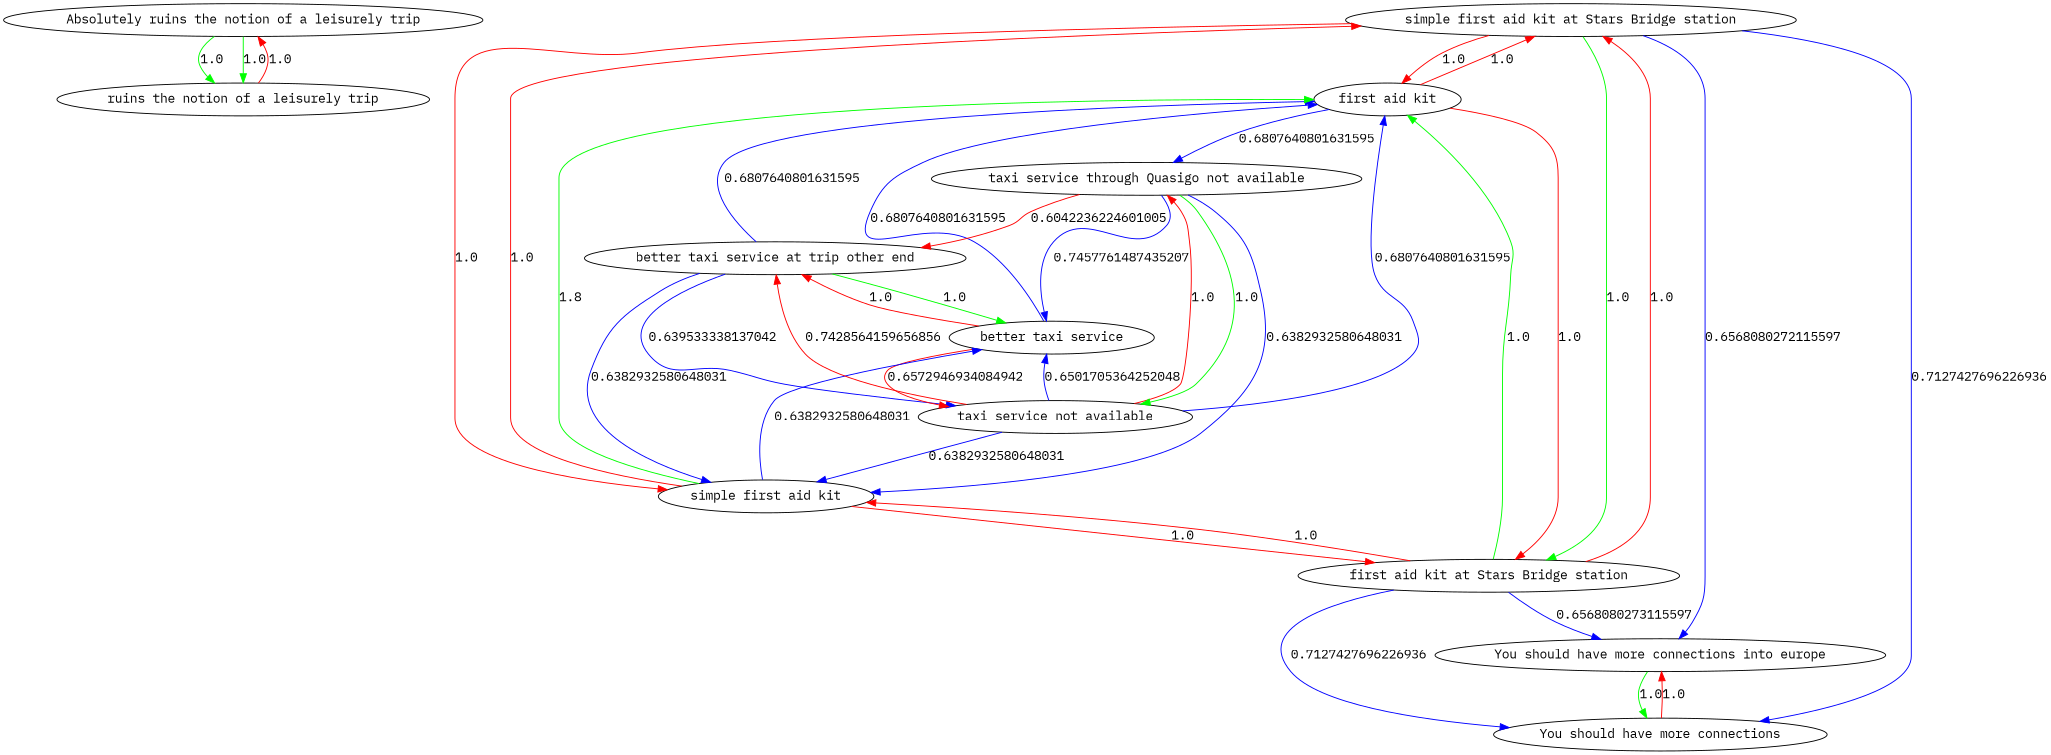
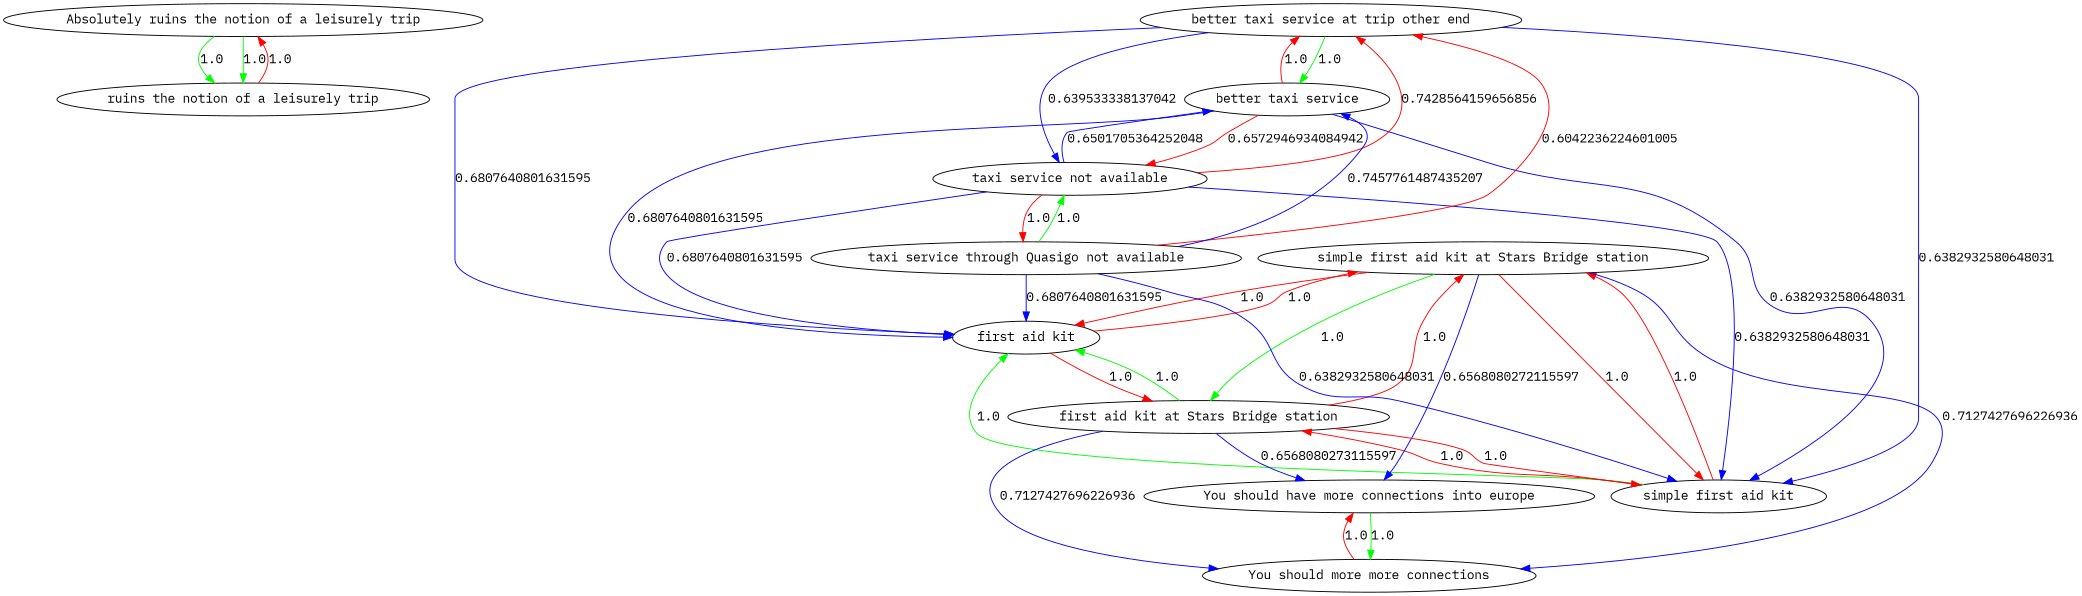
(1253, 128) -> (1026, 293)
(570, 298) -> (988, 417)
(832, 379) -> (1724, 233)
(1660, 735) -> (1369, 576)
